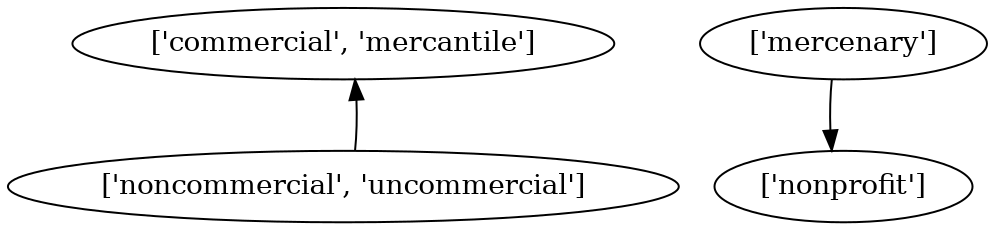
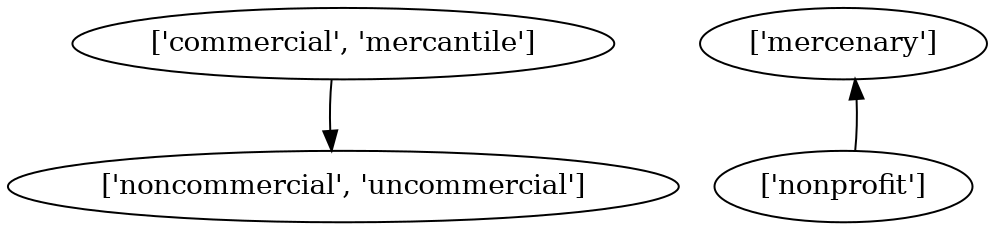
(830, 105) -> (857, 125)
(357, 125) -> (330, 105)
